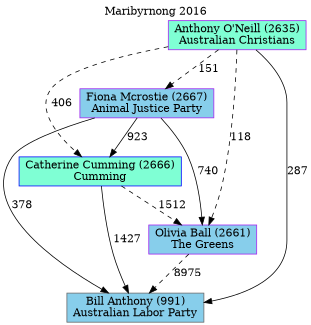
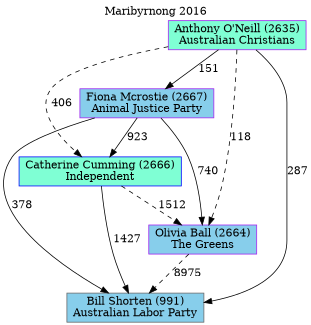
(195, 67) -> (195, 67)
(100, 171) -> (100, 171)
(203, 240) -> (203, 240)
(135, 308) -> (135, 308)
